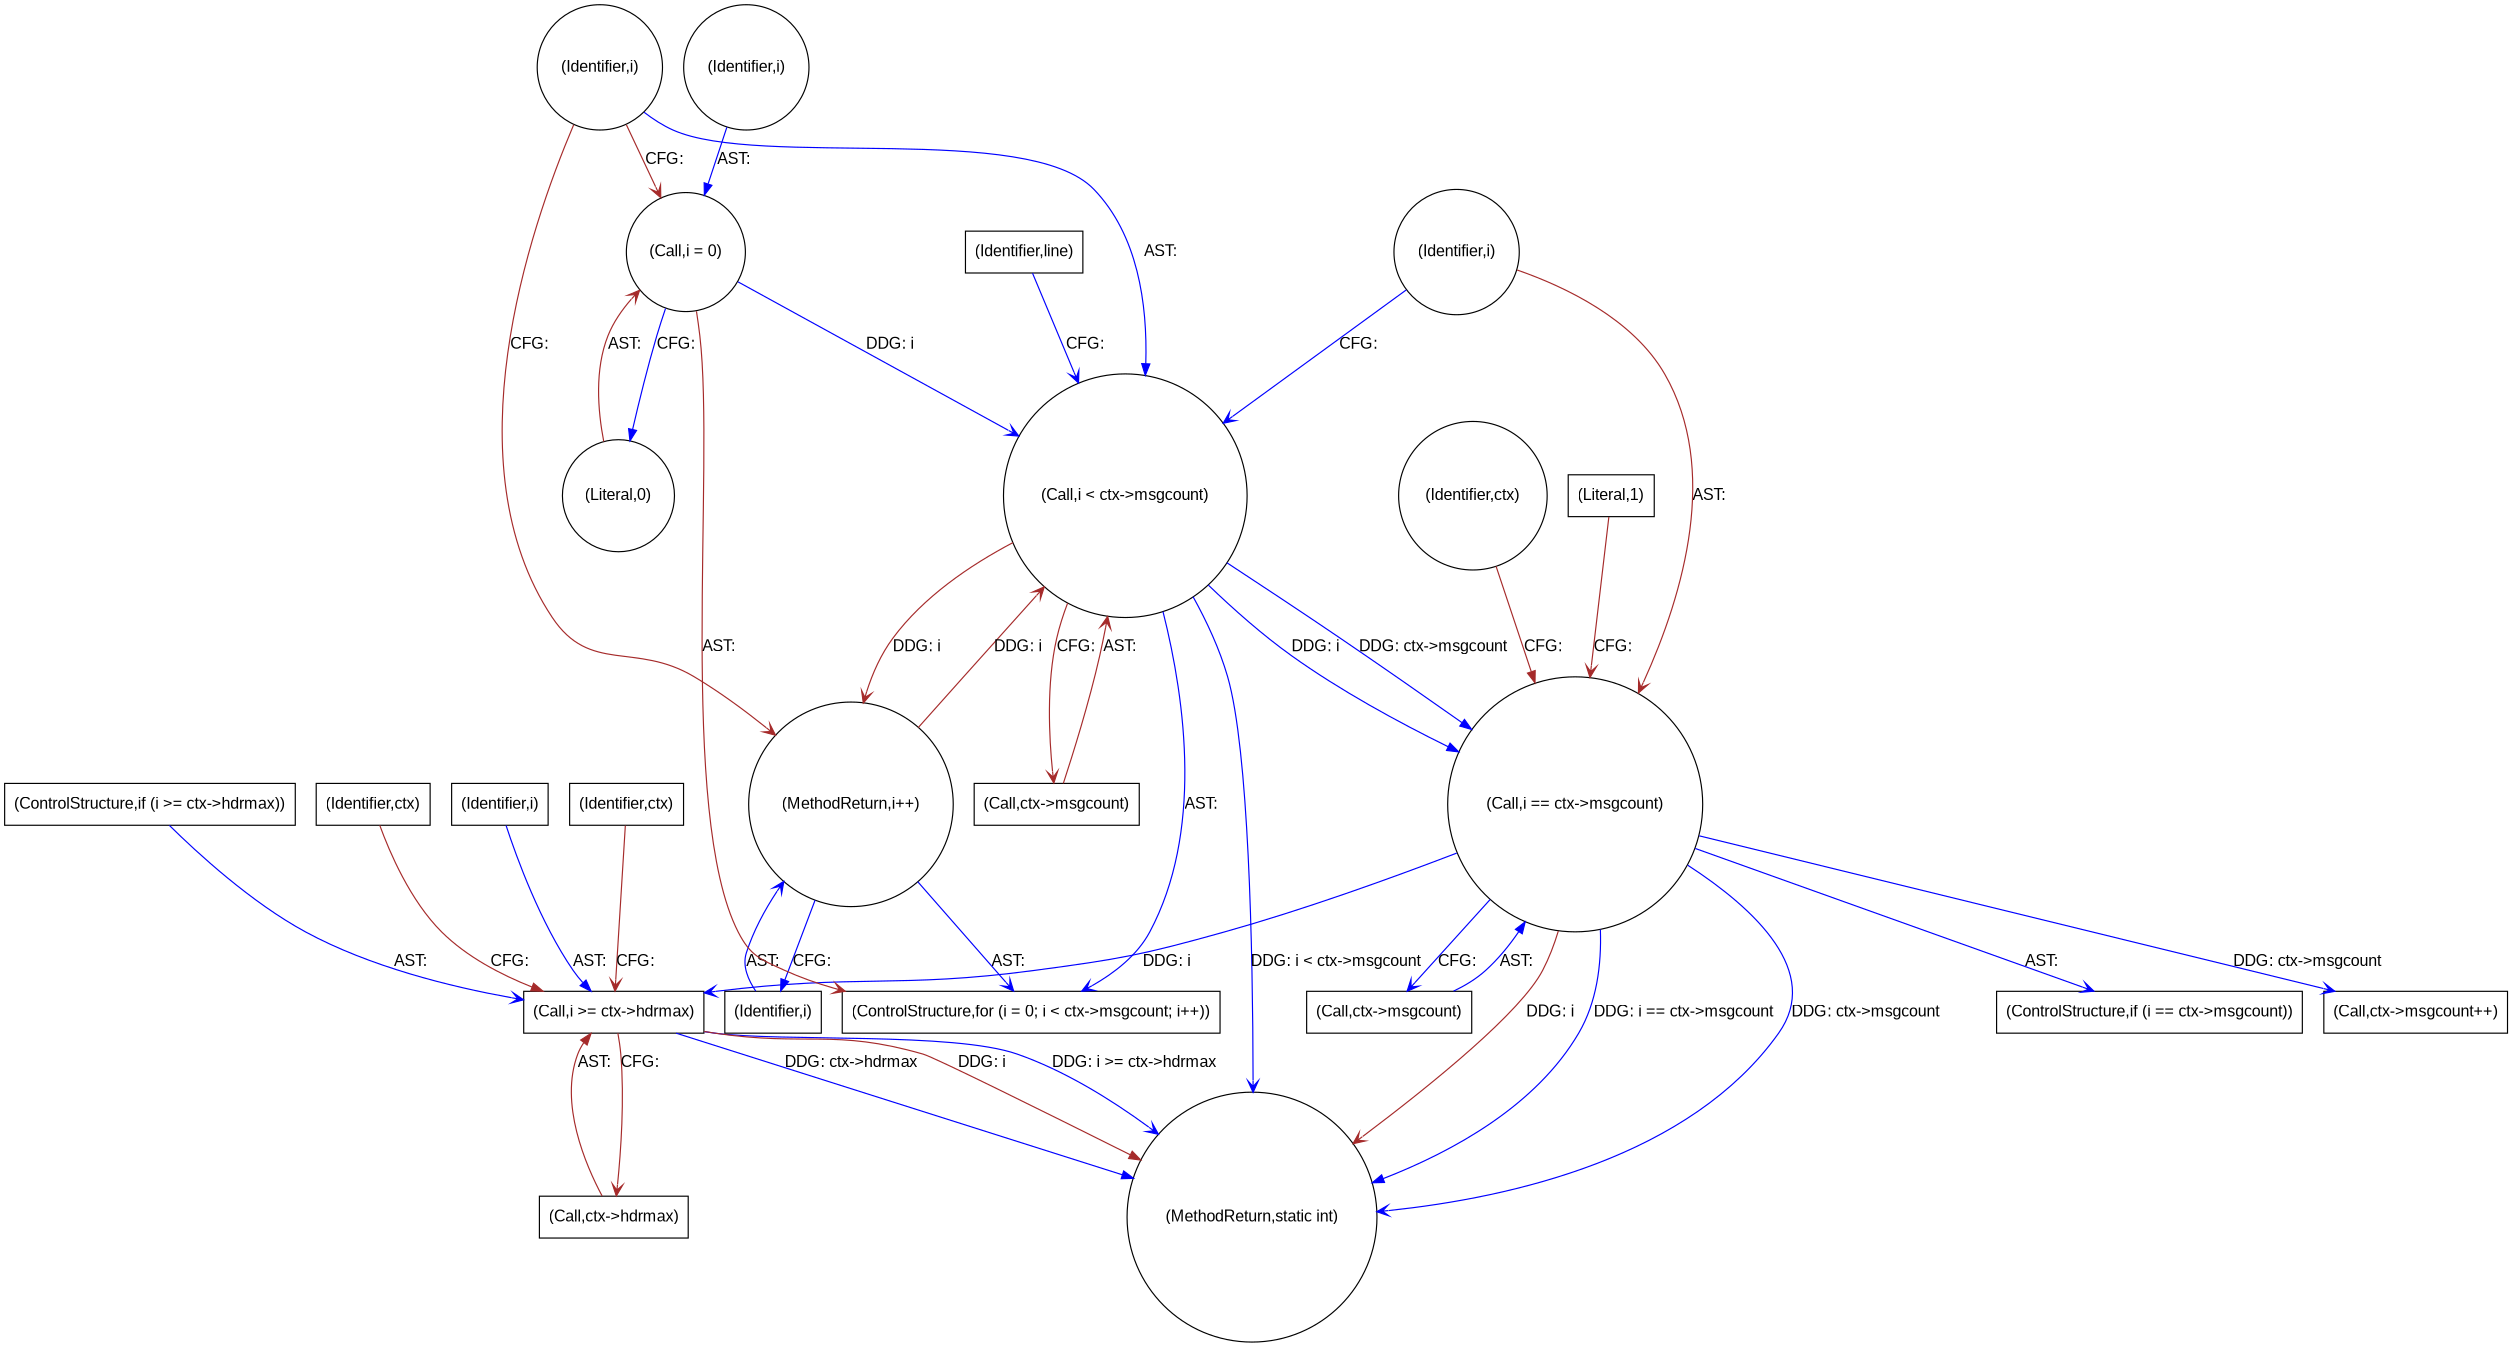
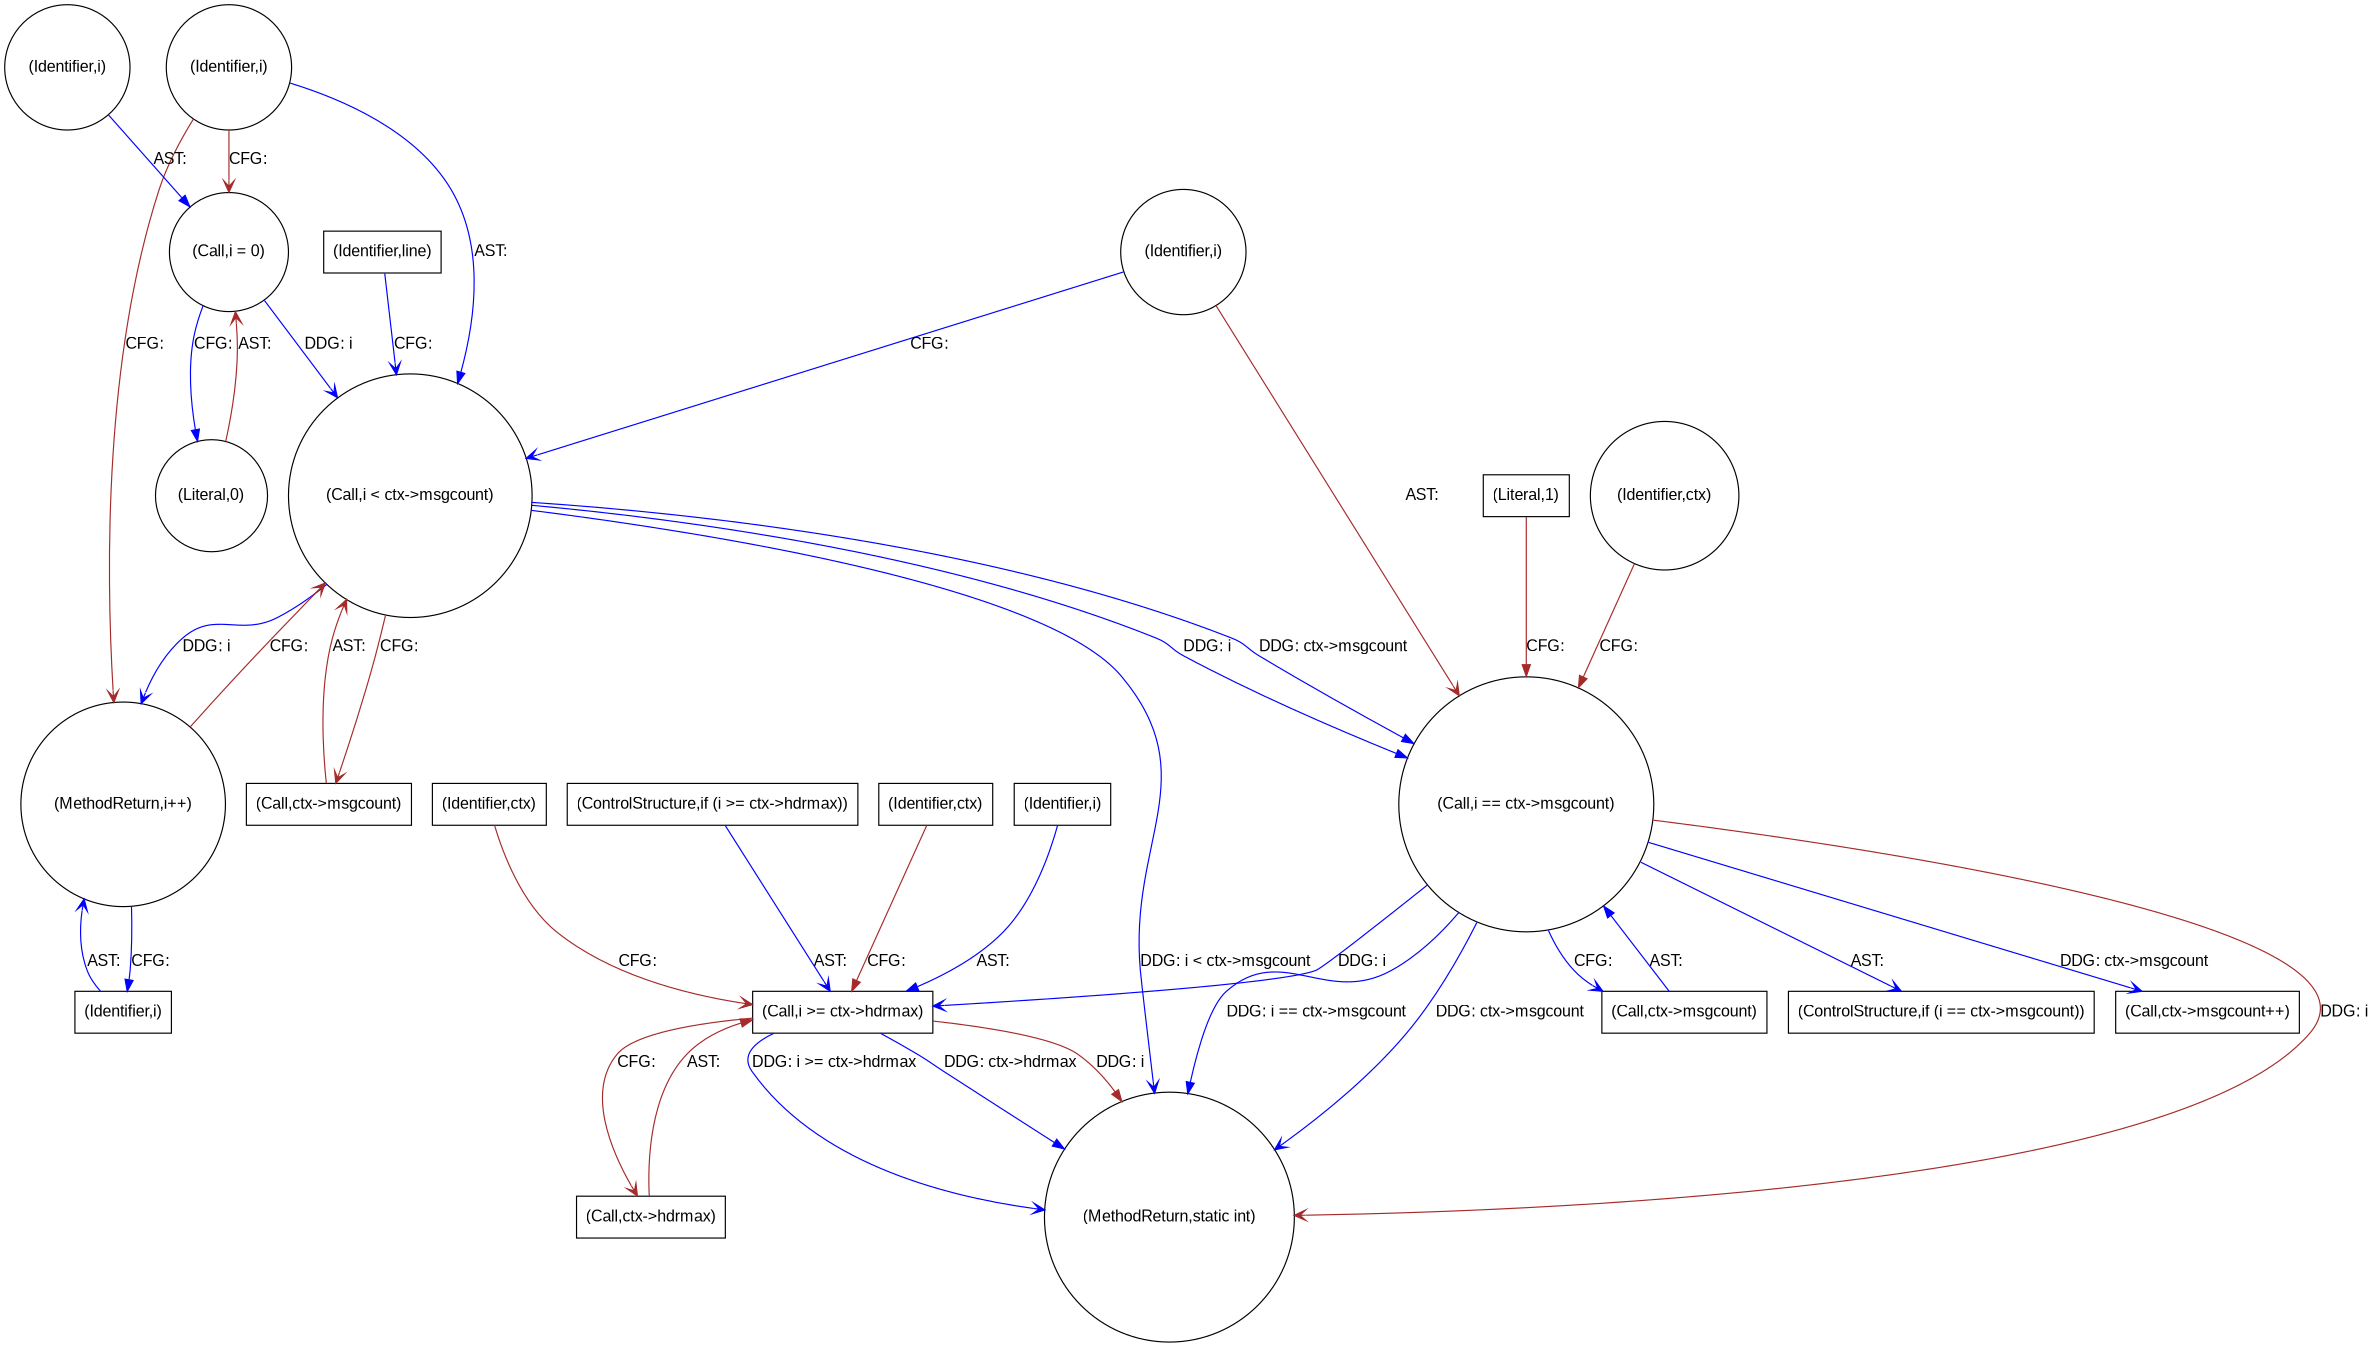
(1600, 591) -> (1526, 591)
(925, 603) -> (226, 624)
(1018, 647) -> (291, 647)
(1031, 1012) -> none
